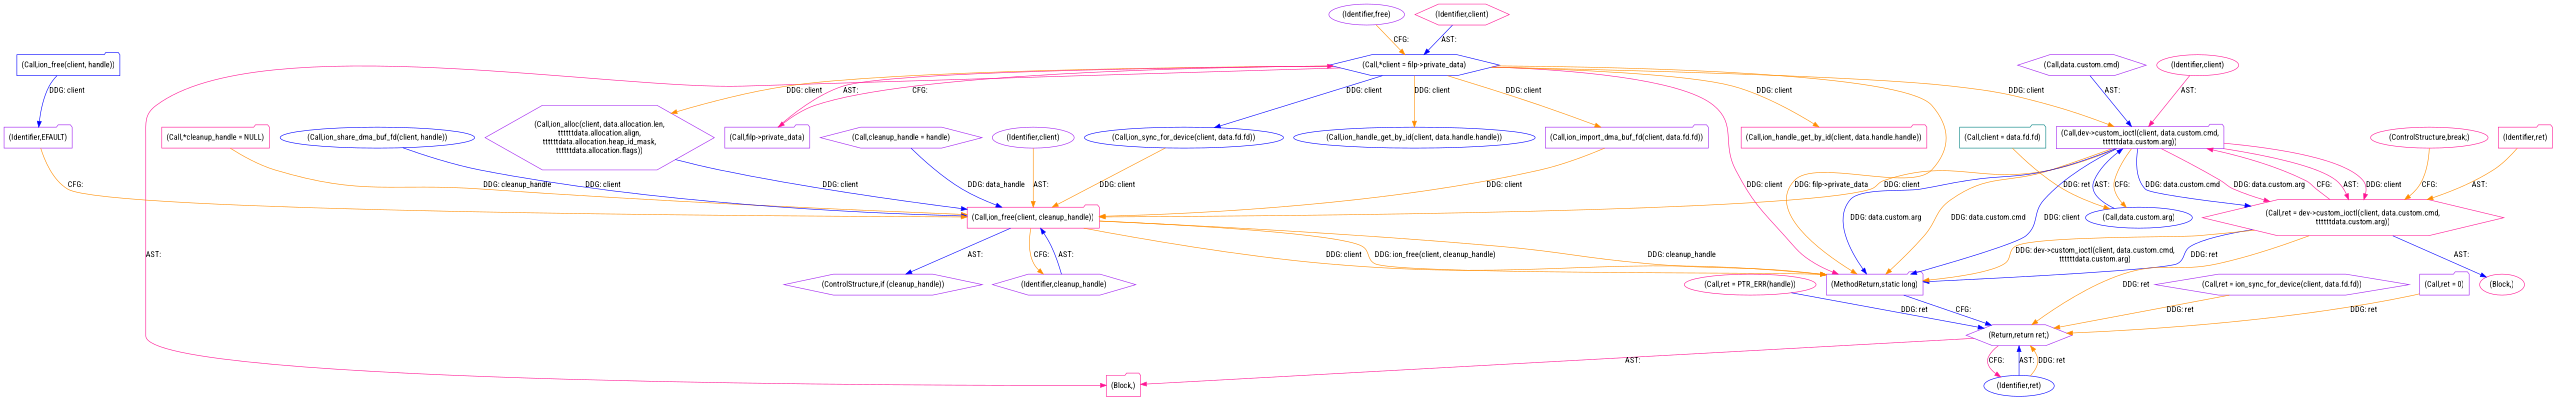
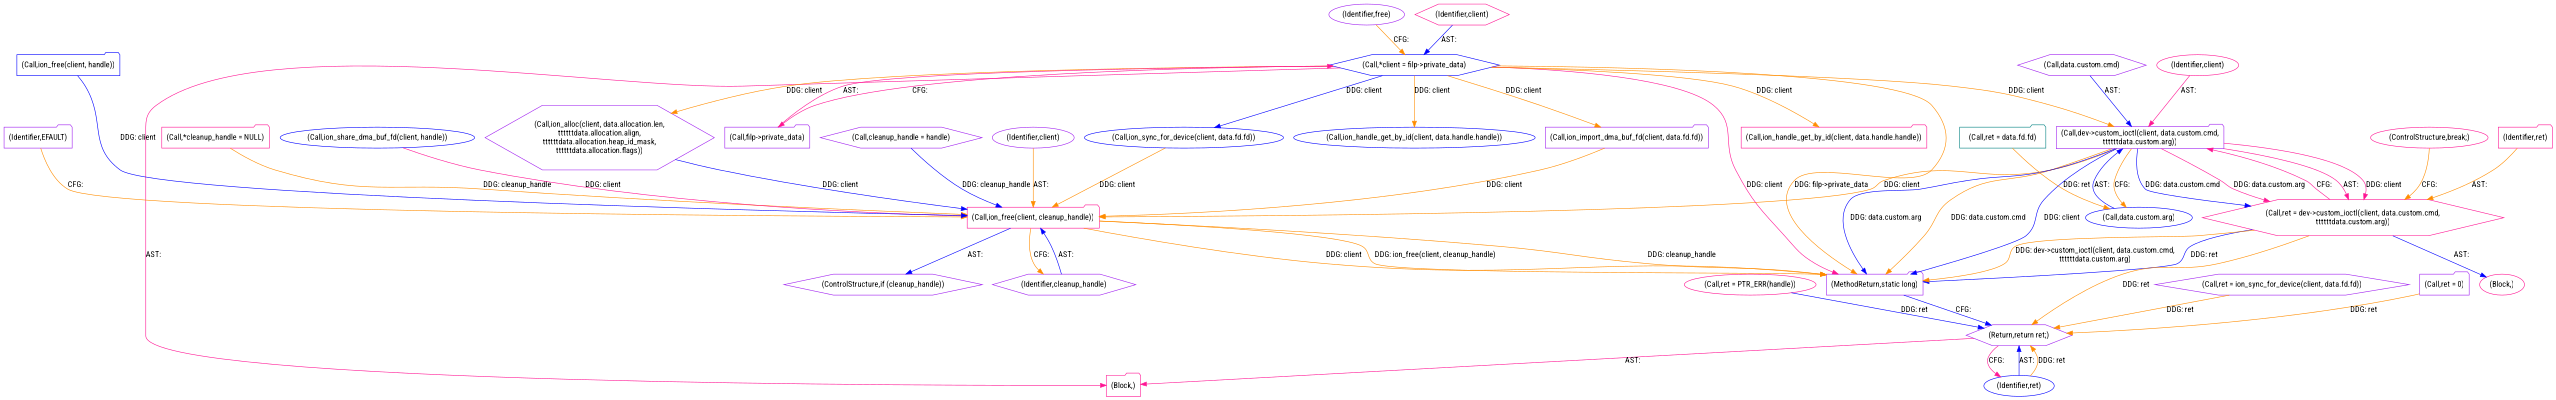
(45, 97) -> (487, 201)
(2003, 138) -> (2003, 138)
(997, 185) -> (997, 185)
(666, 197) -> (666, 197)
